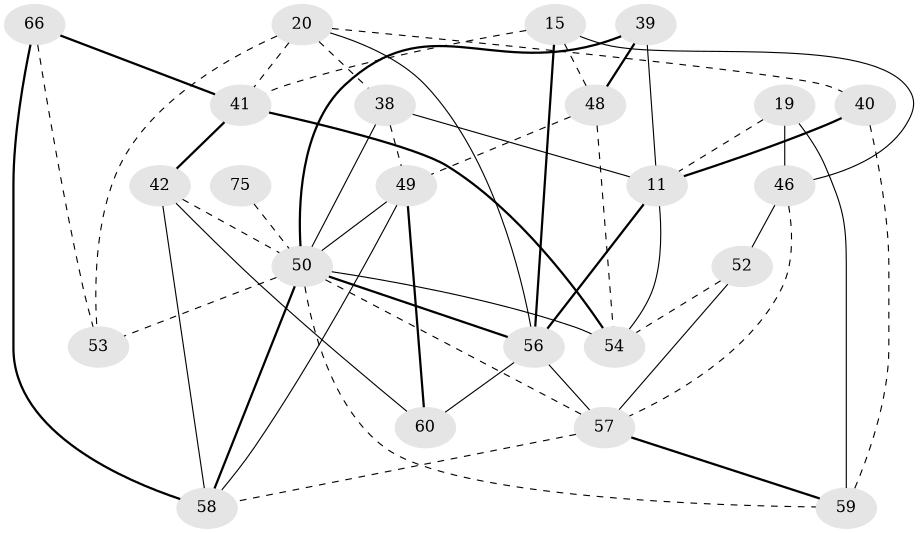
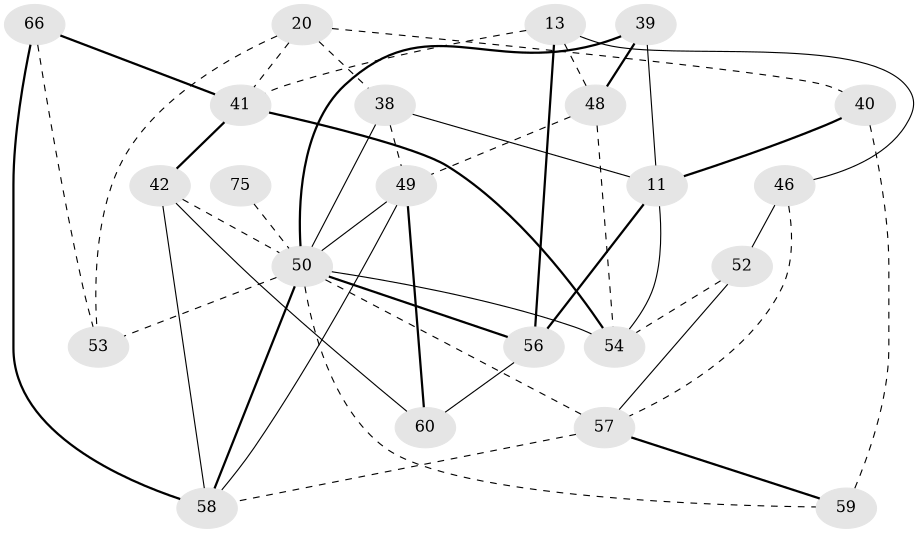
(555, 25) -> (555, 25)
(785, 105) -> none
(471, 149) -> none
(569, 387) -> none
